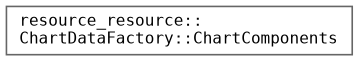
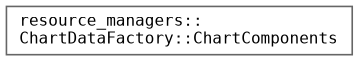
(179, 31) -> (179, 31)
